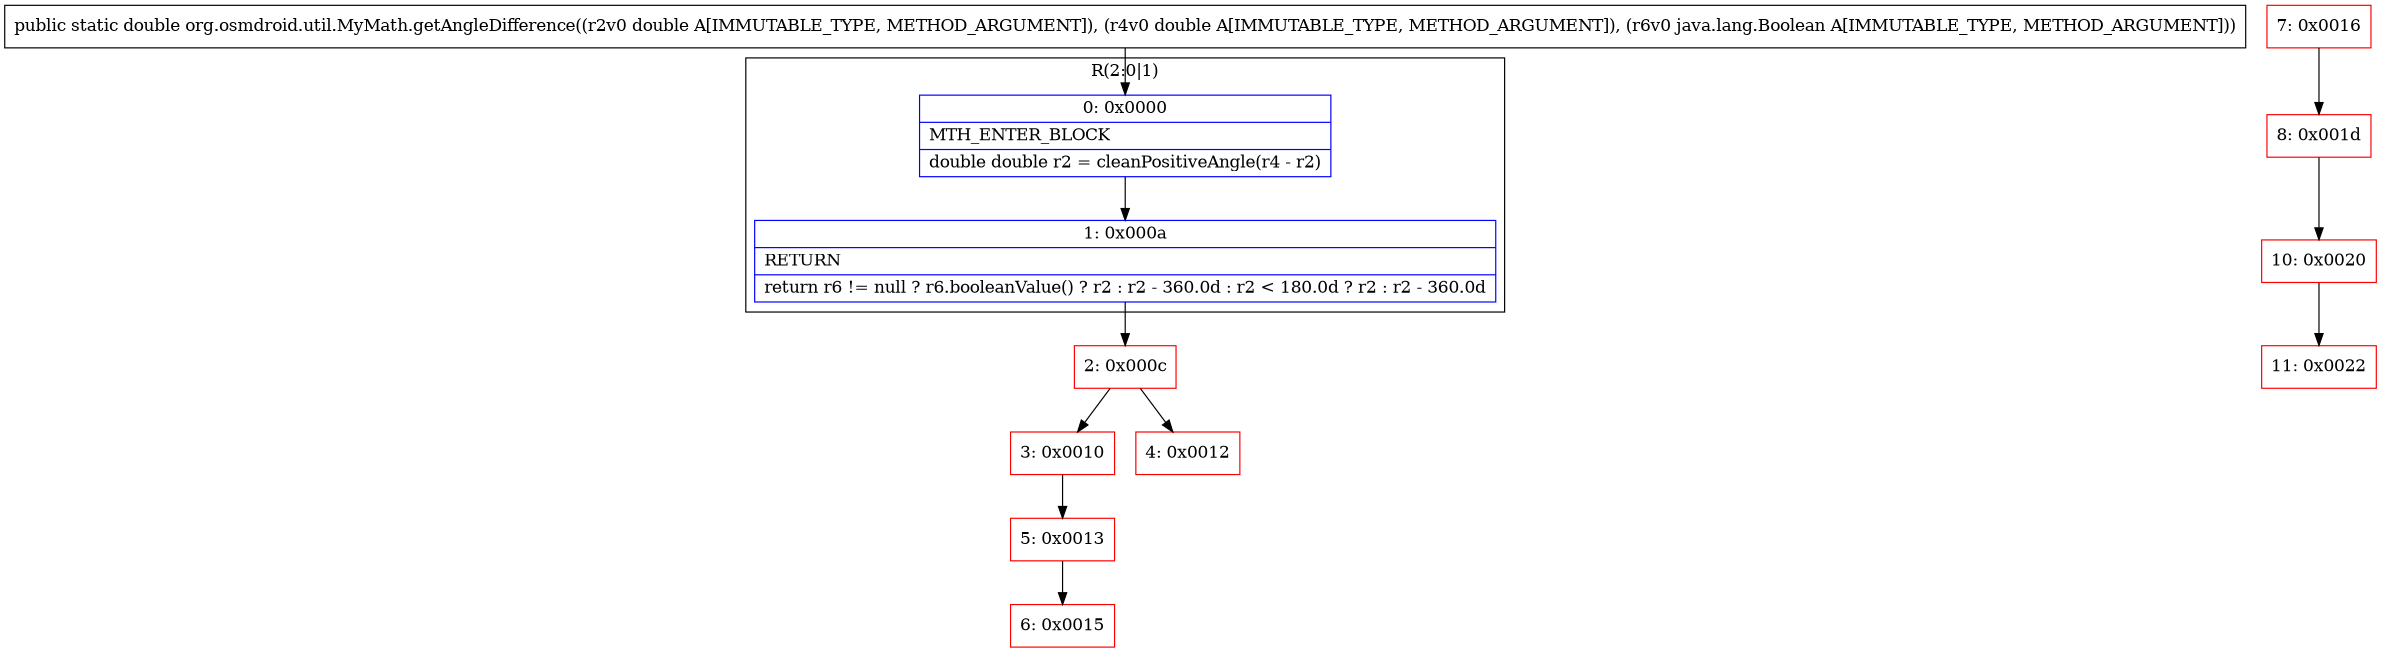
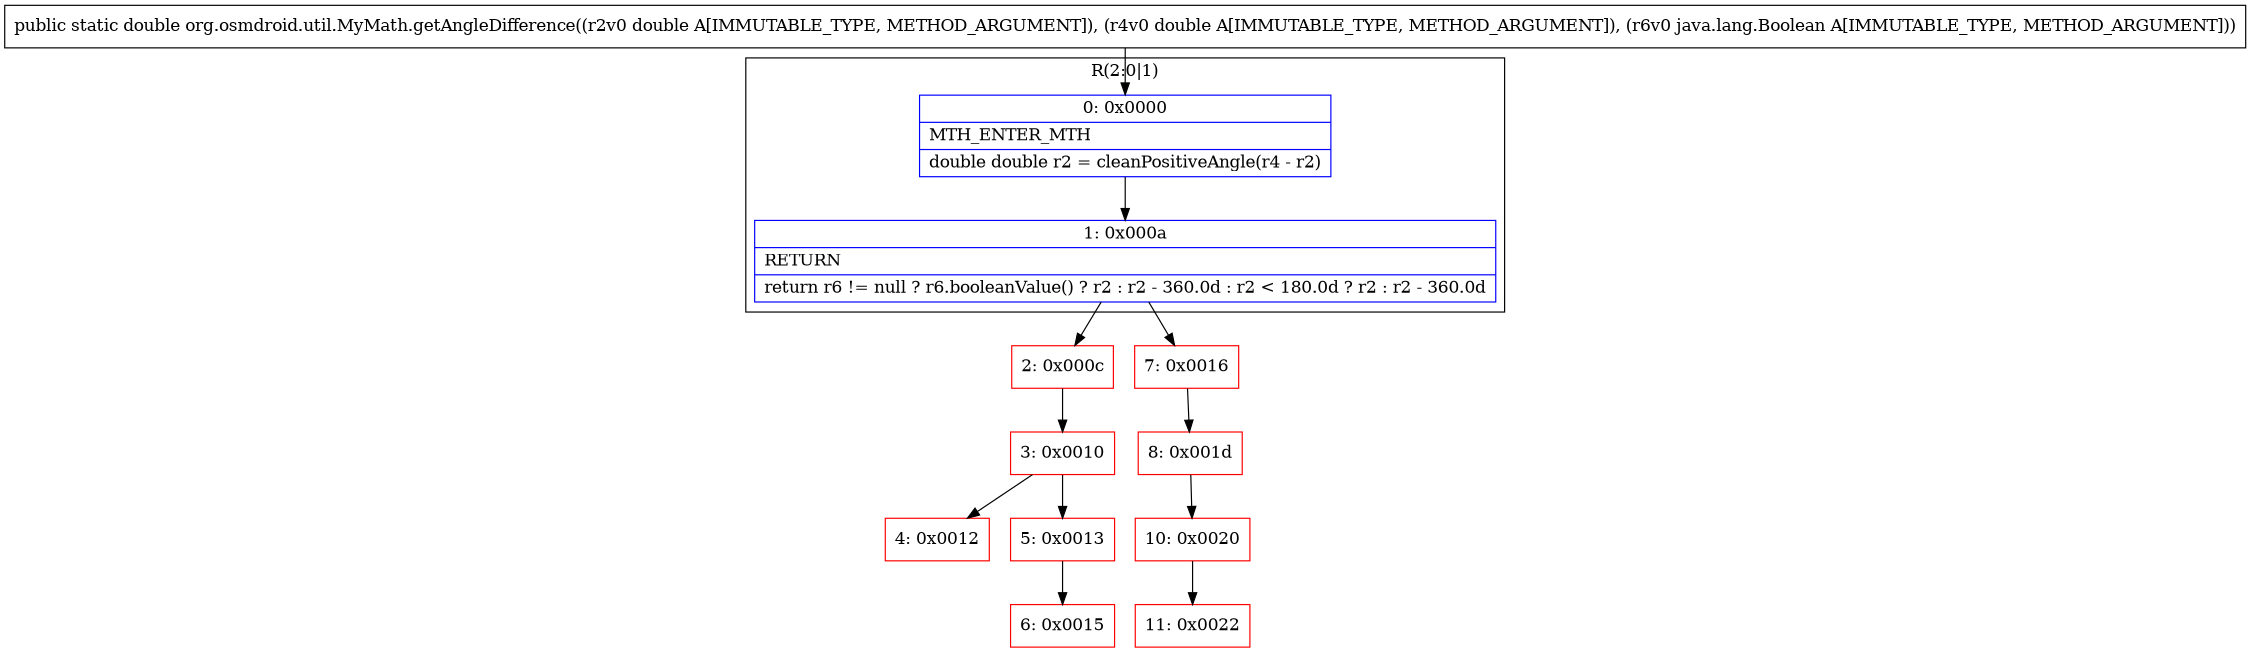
(1020, 135) -> (1010, 135)
none -> (1159, 319)
(1153, 405) -> (1005, 493)
